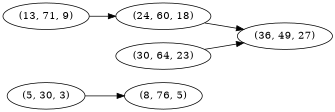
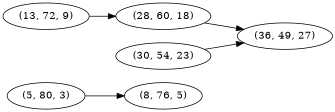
(46, 16) -> (46, 16)
(163, 16) -> (163, 16)
(163, 56) -> (163, 56)
(46, 96) -> (46, 96)
